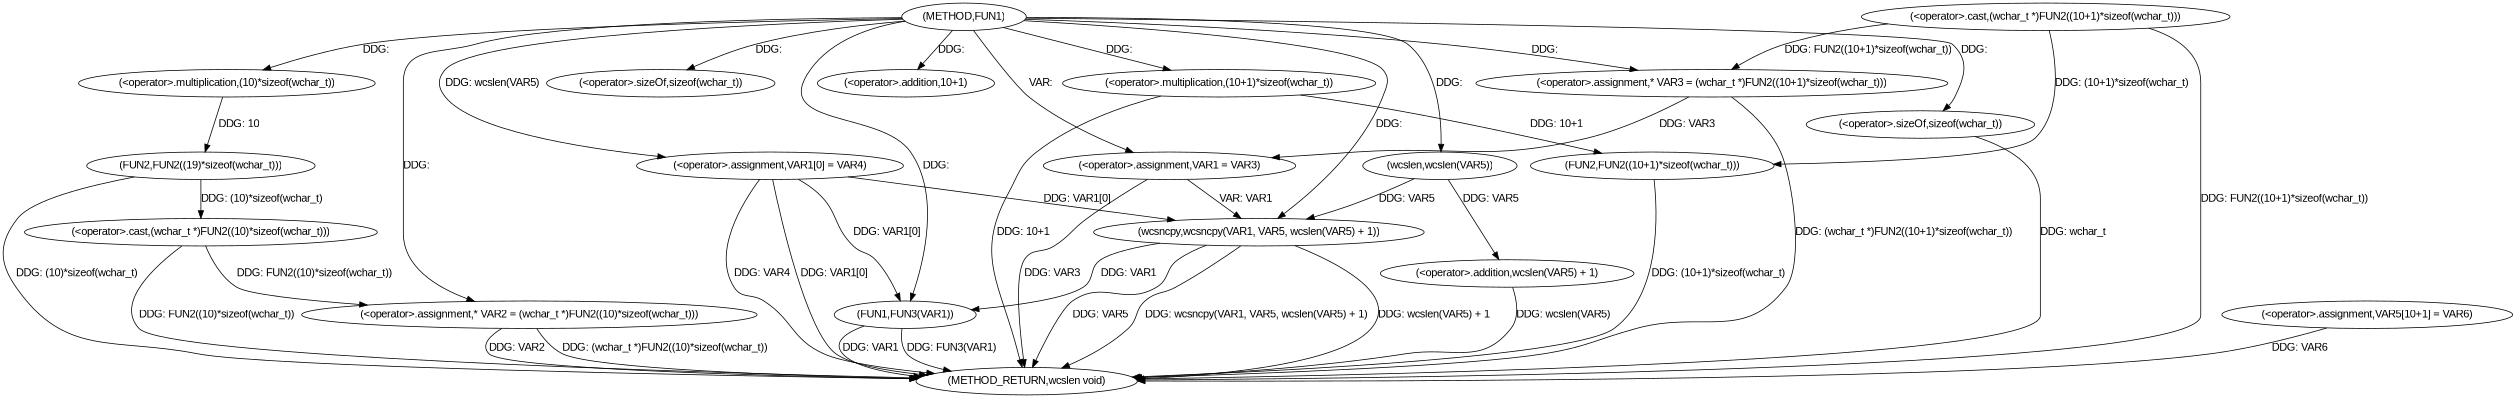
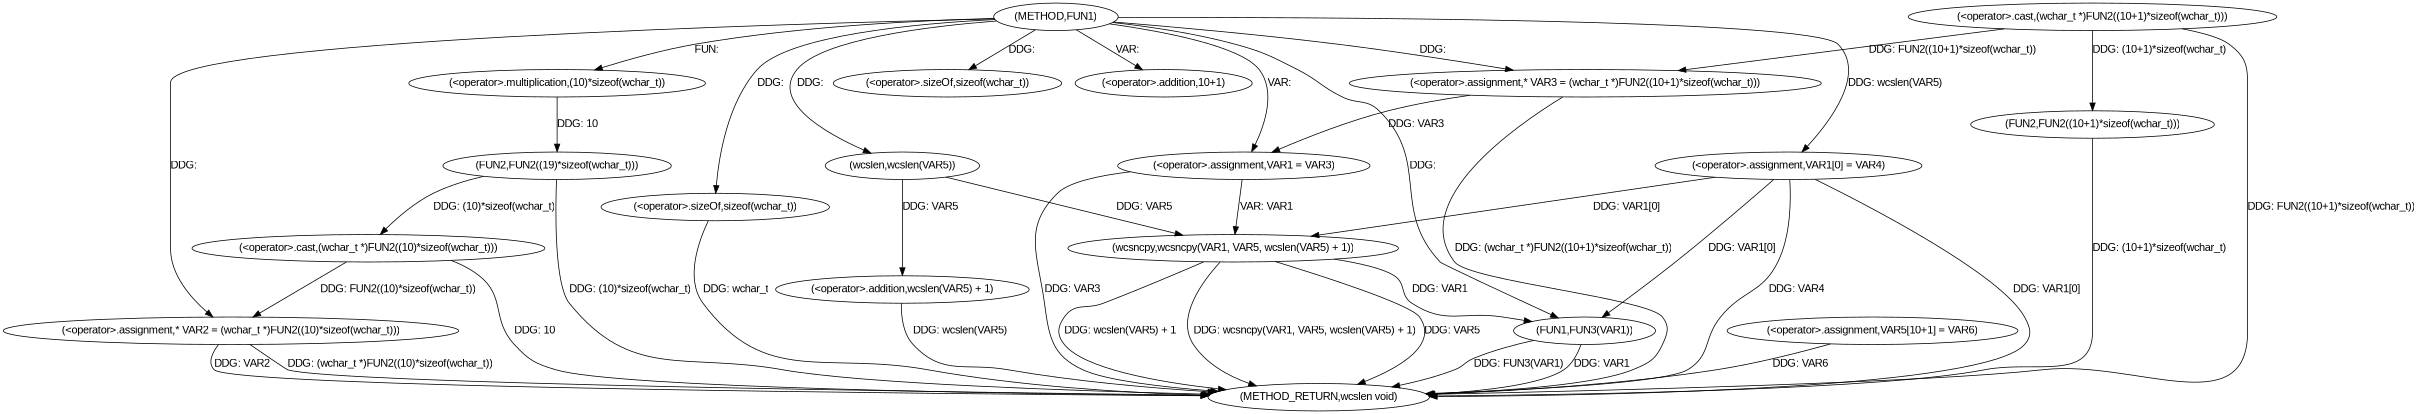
(1296, 46) -> none
(378, 50) -> (708, 50)
(953, 50) -> (1129, 50)
(1219, 83) -> none
(217, 315) -> (535, 331)
